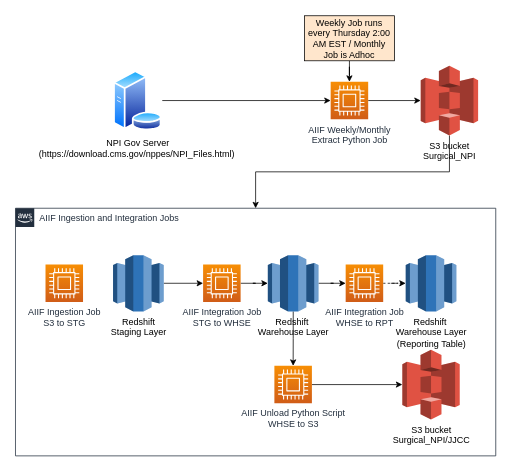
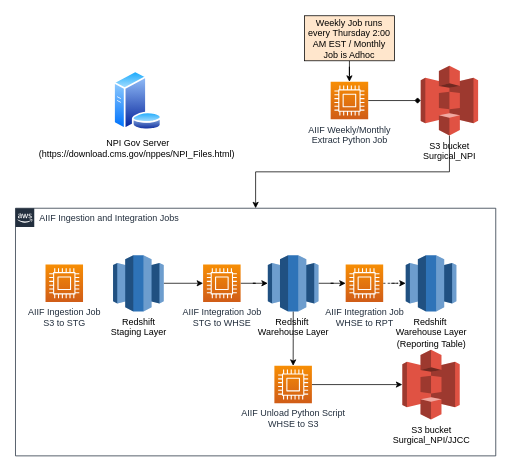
(243, 101) -> none
(414, 101) -> (413, 101)
